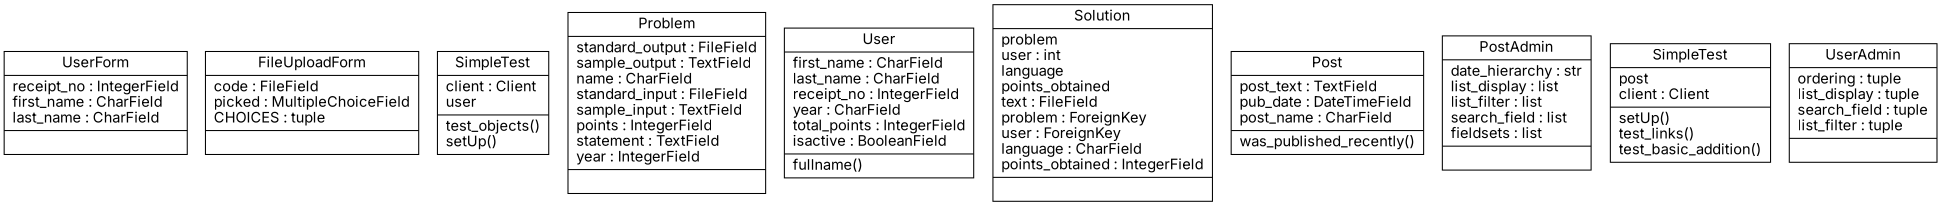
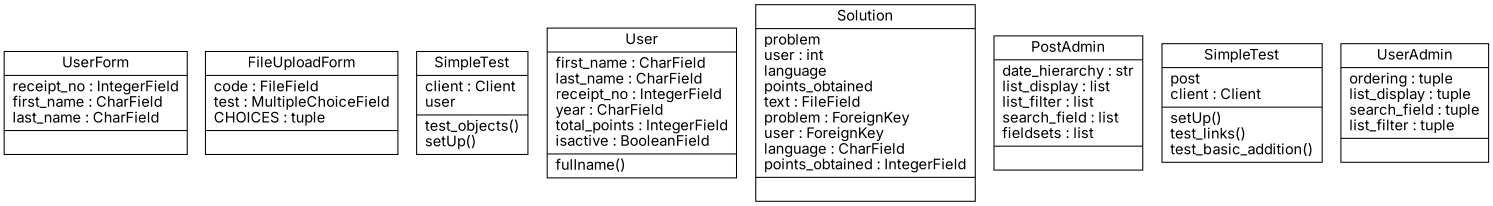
(312, 102) -> (302, 102)
(667, 103) -> none
(1327, 103) -> none
